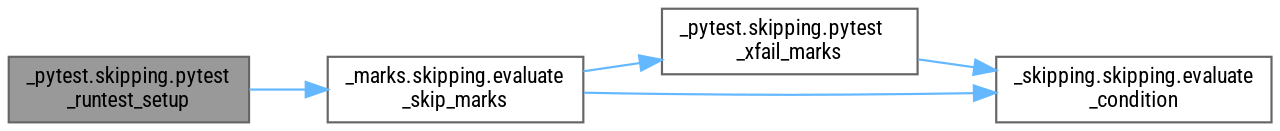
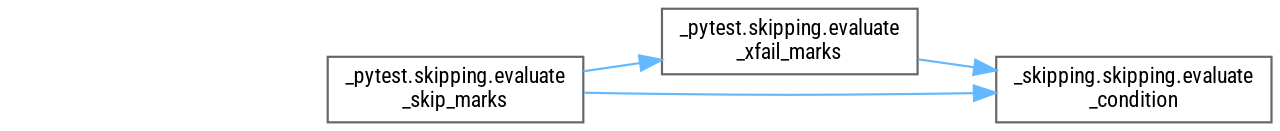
(790, 42) -> (790, 42)
(129, 90) -> none
(456, 90) -> (456, 90)
